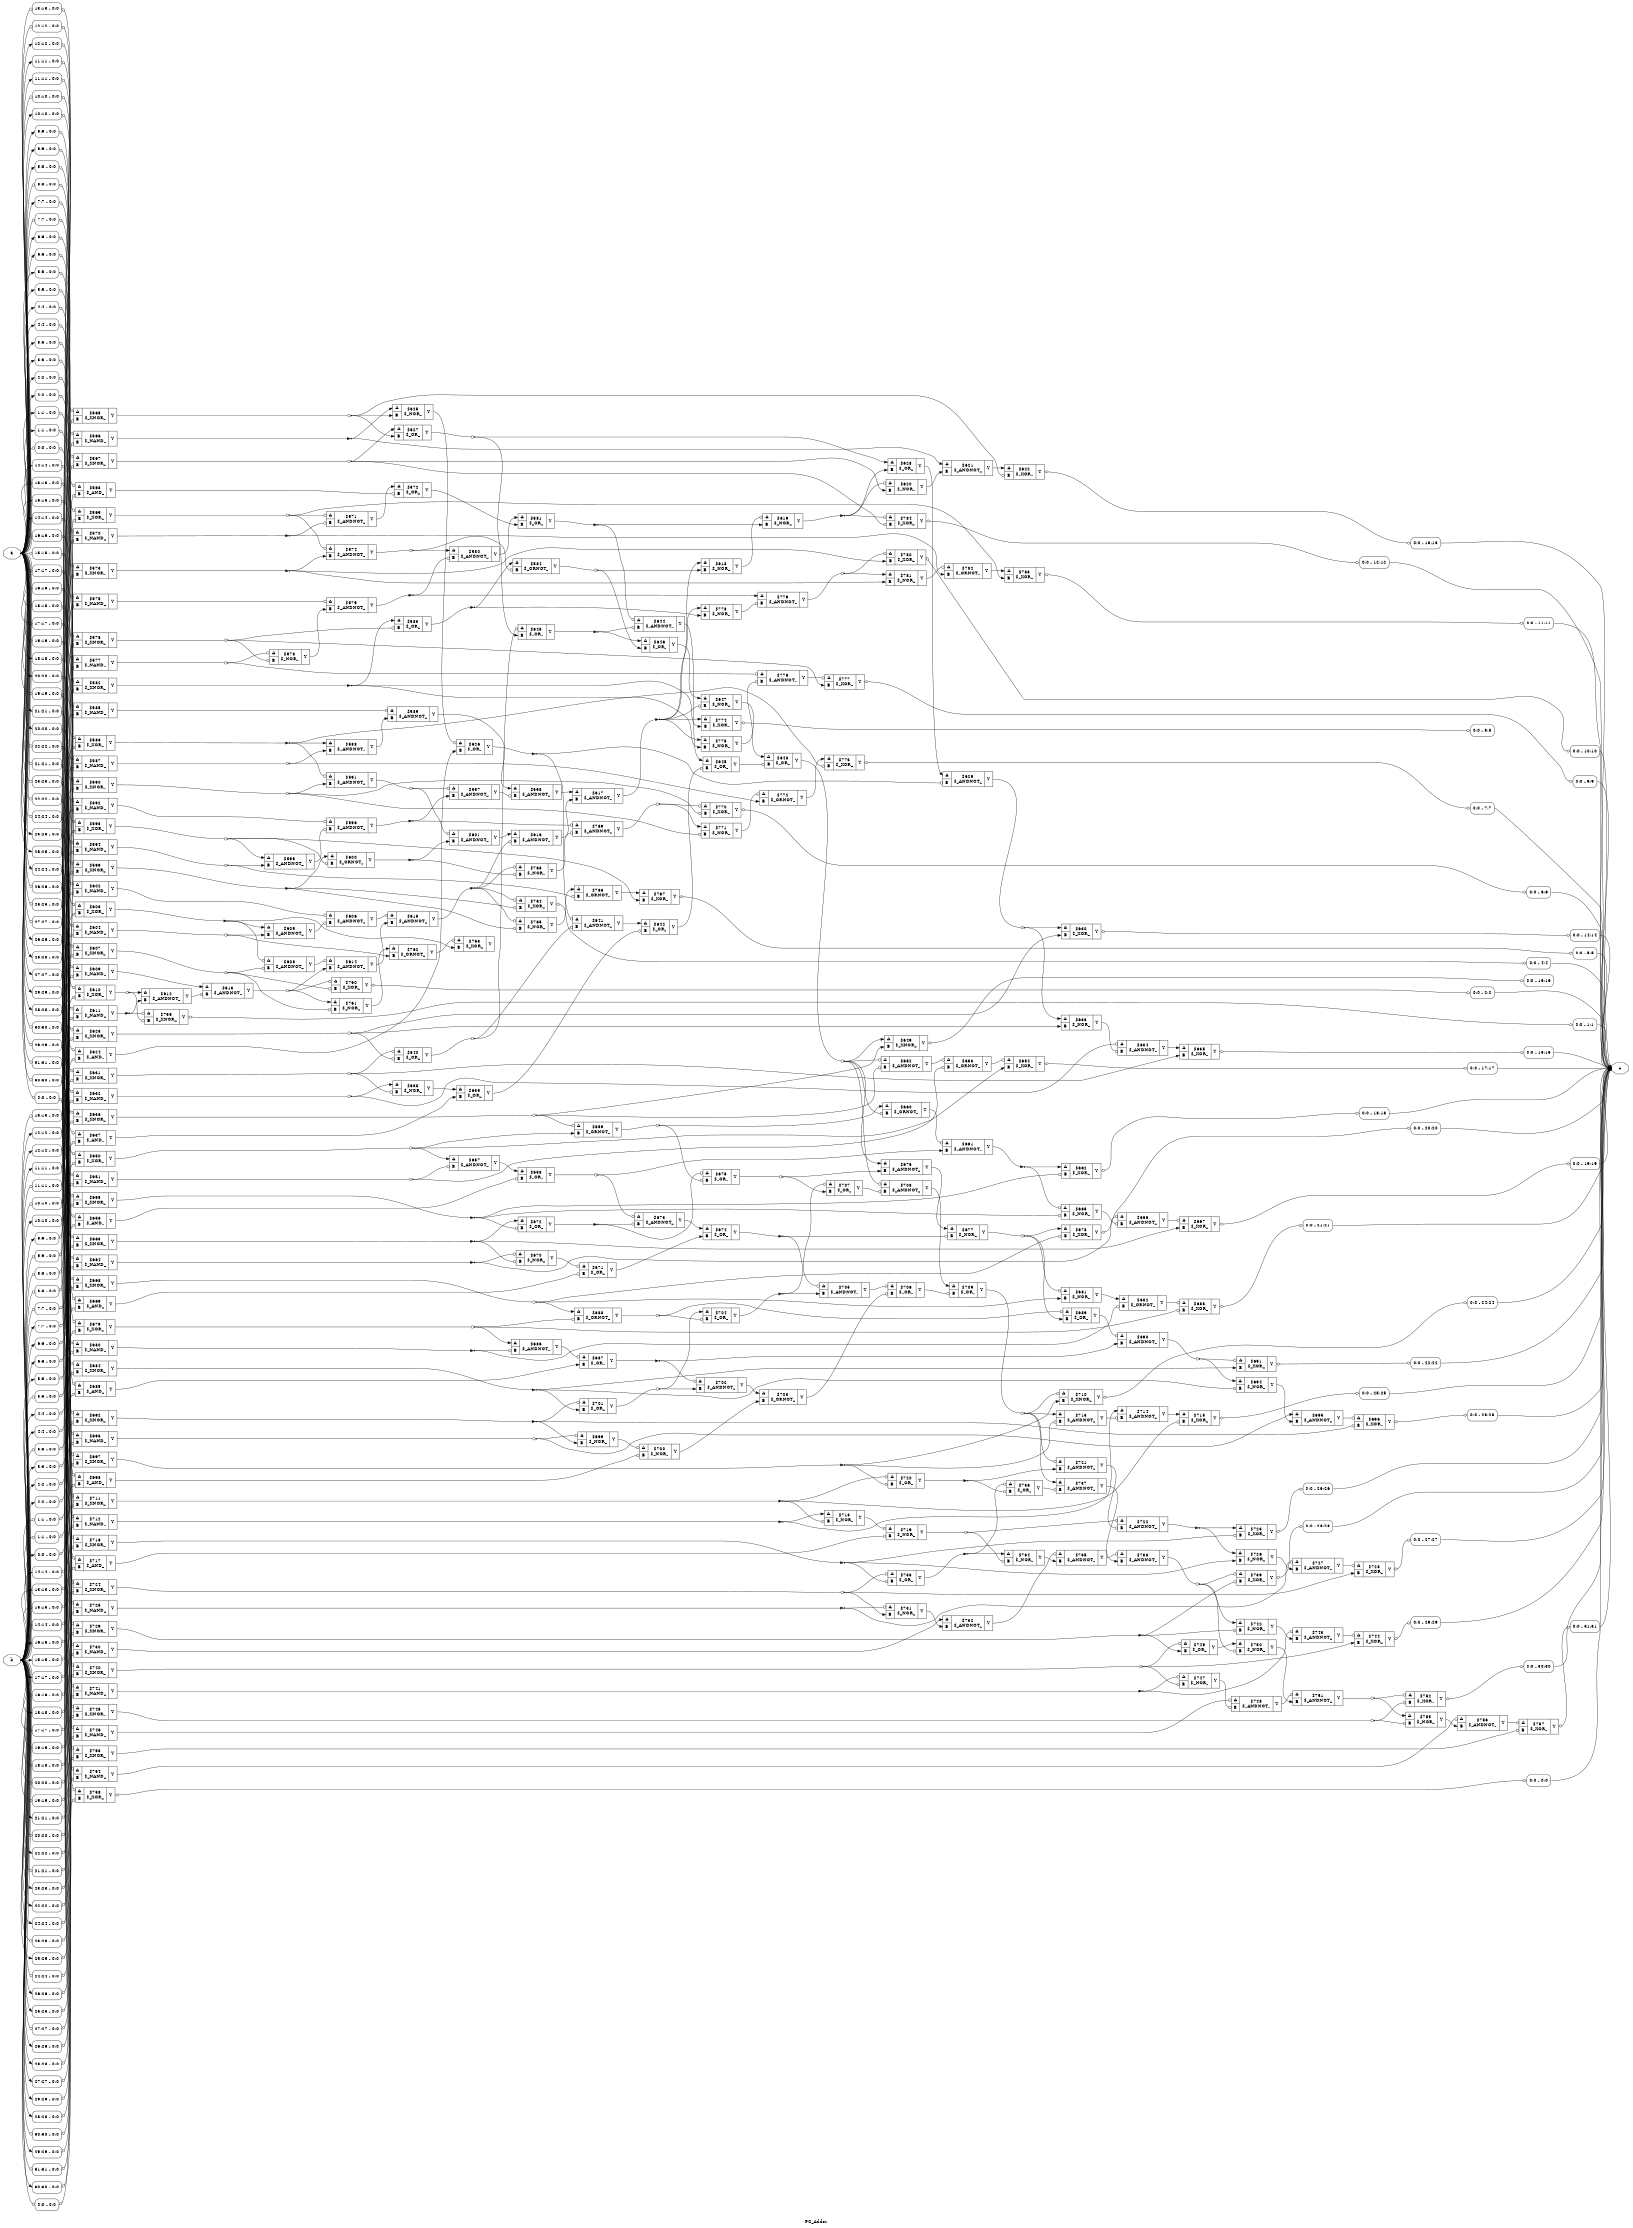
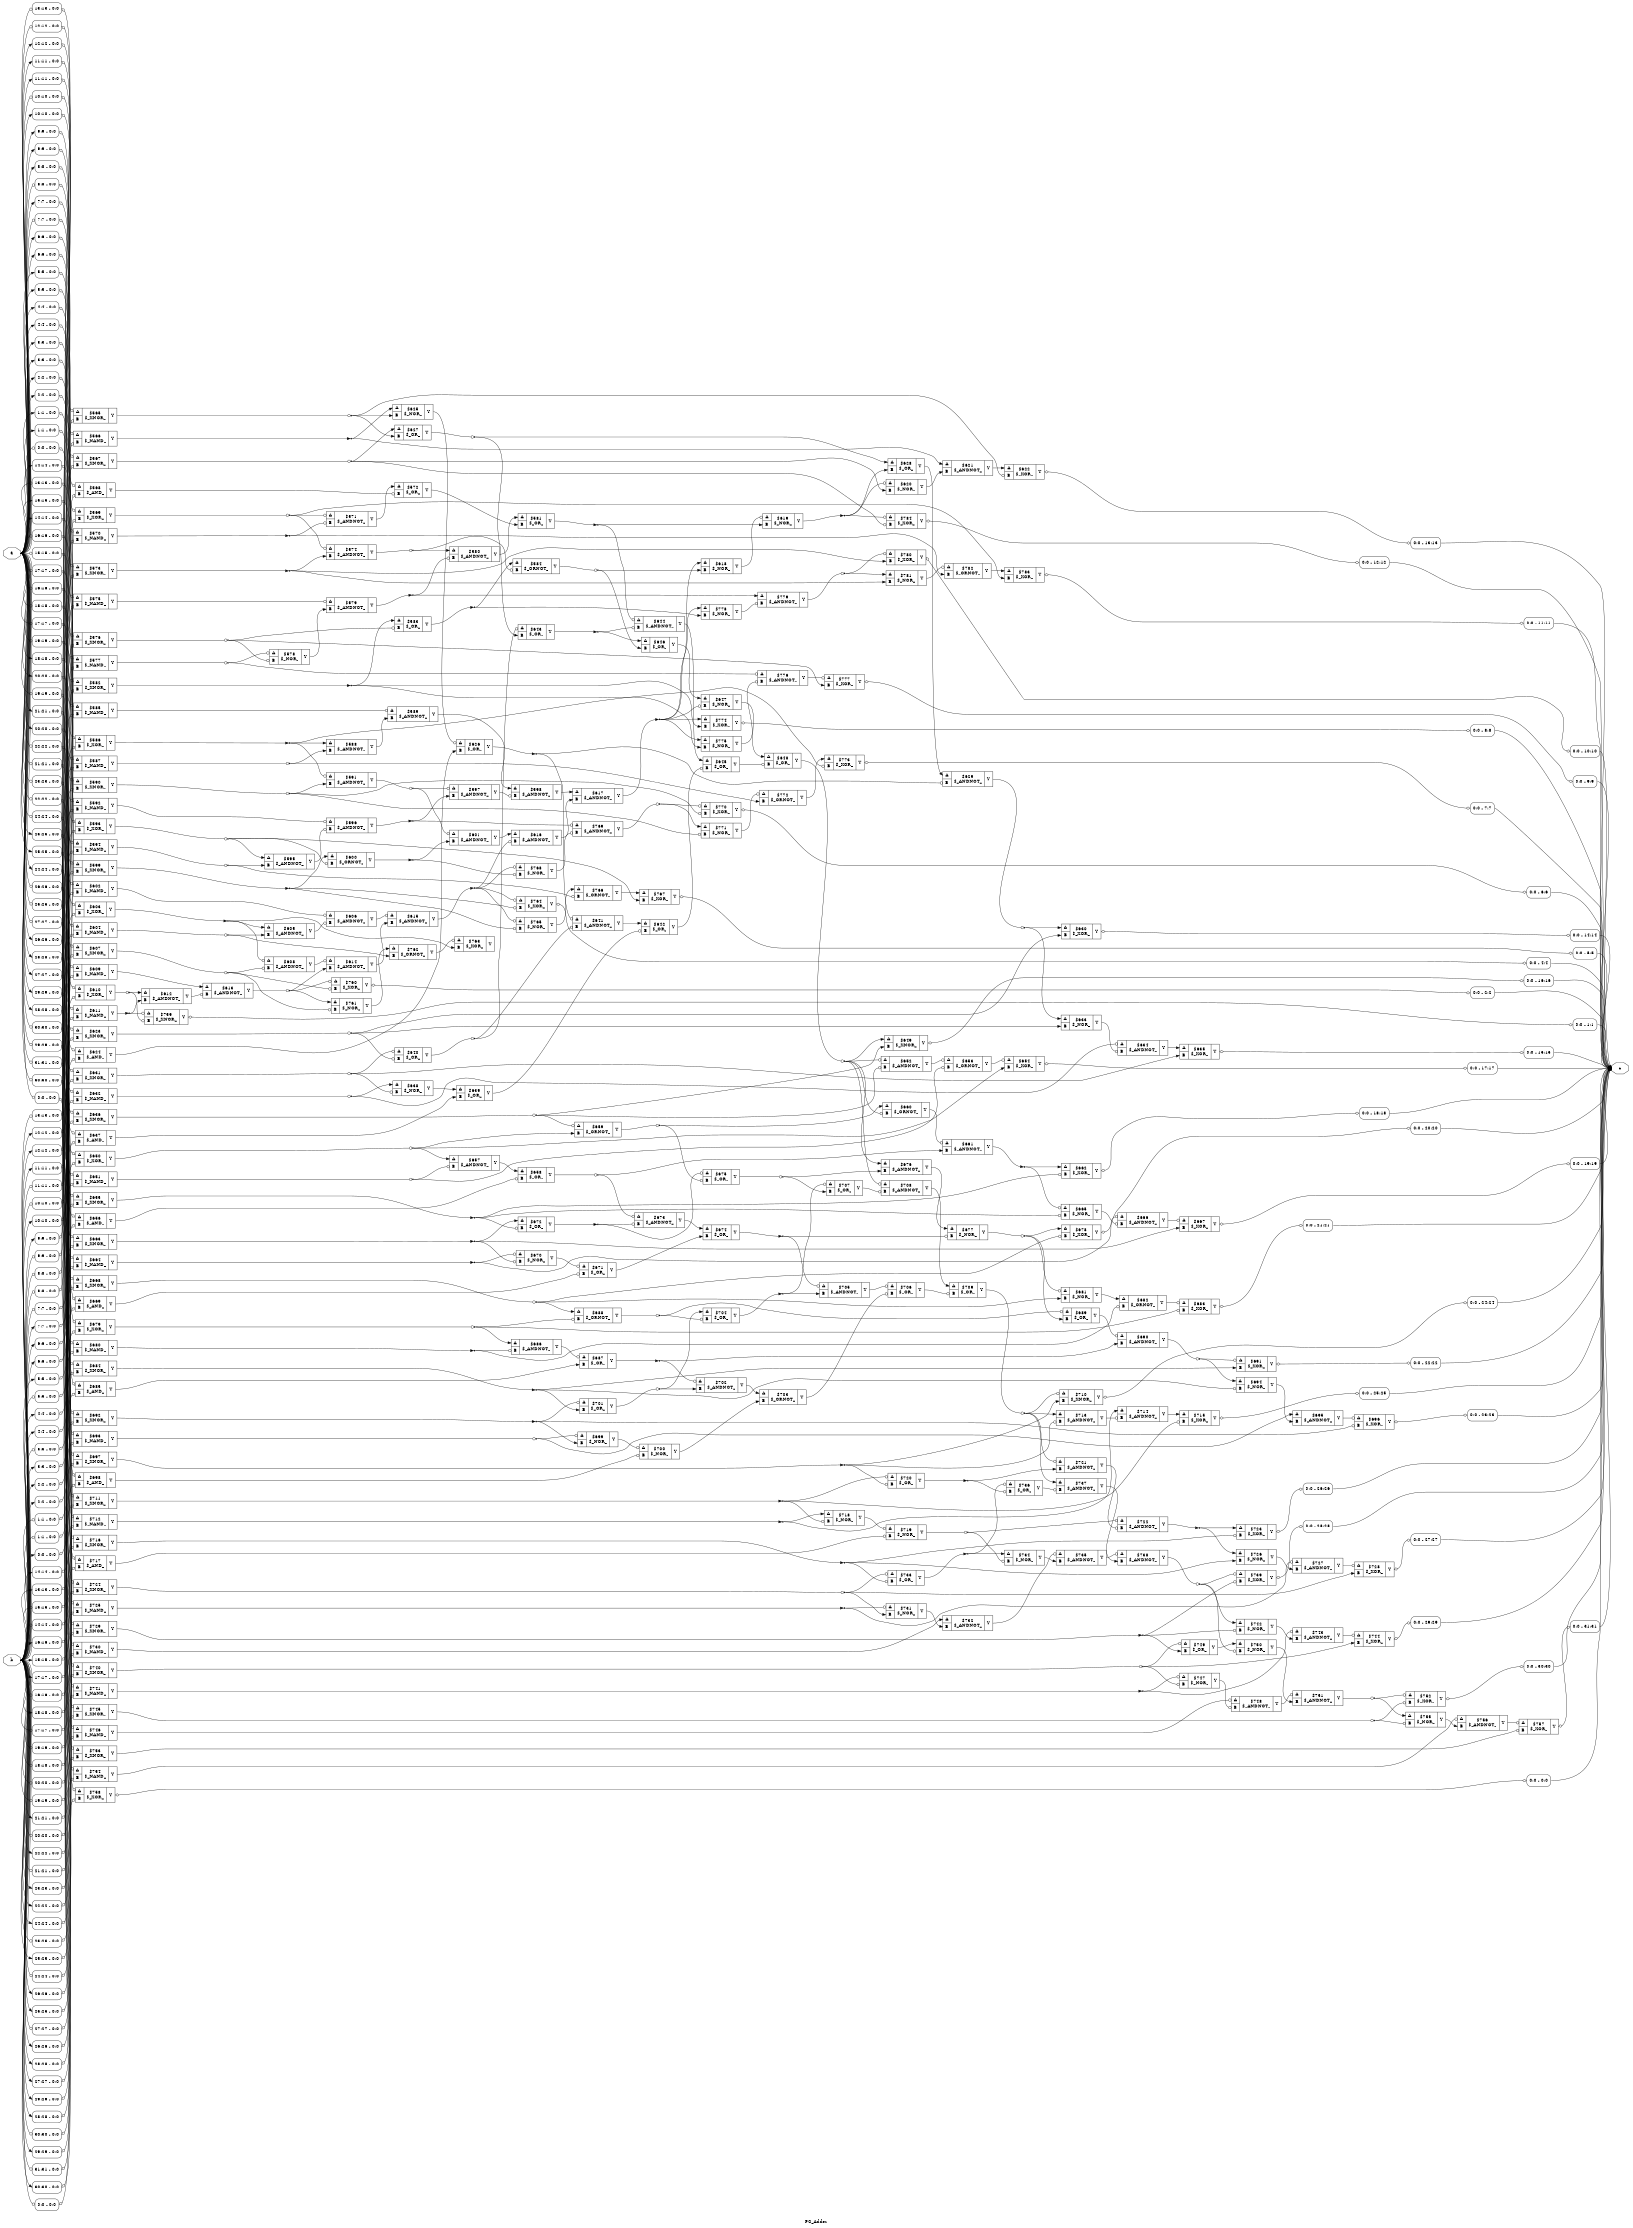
none -> (1597, 881)
none -> (1597, 988)
